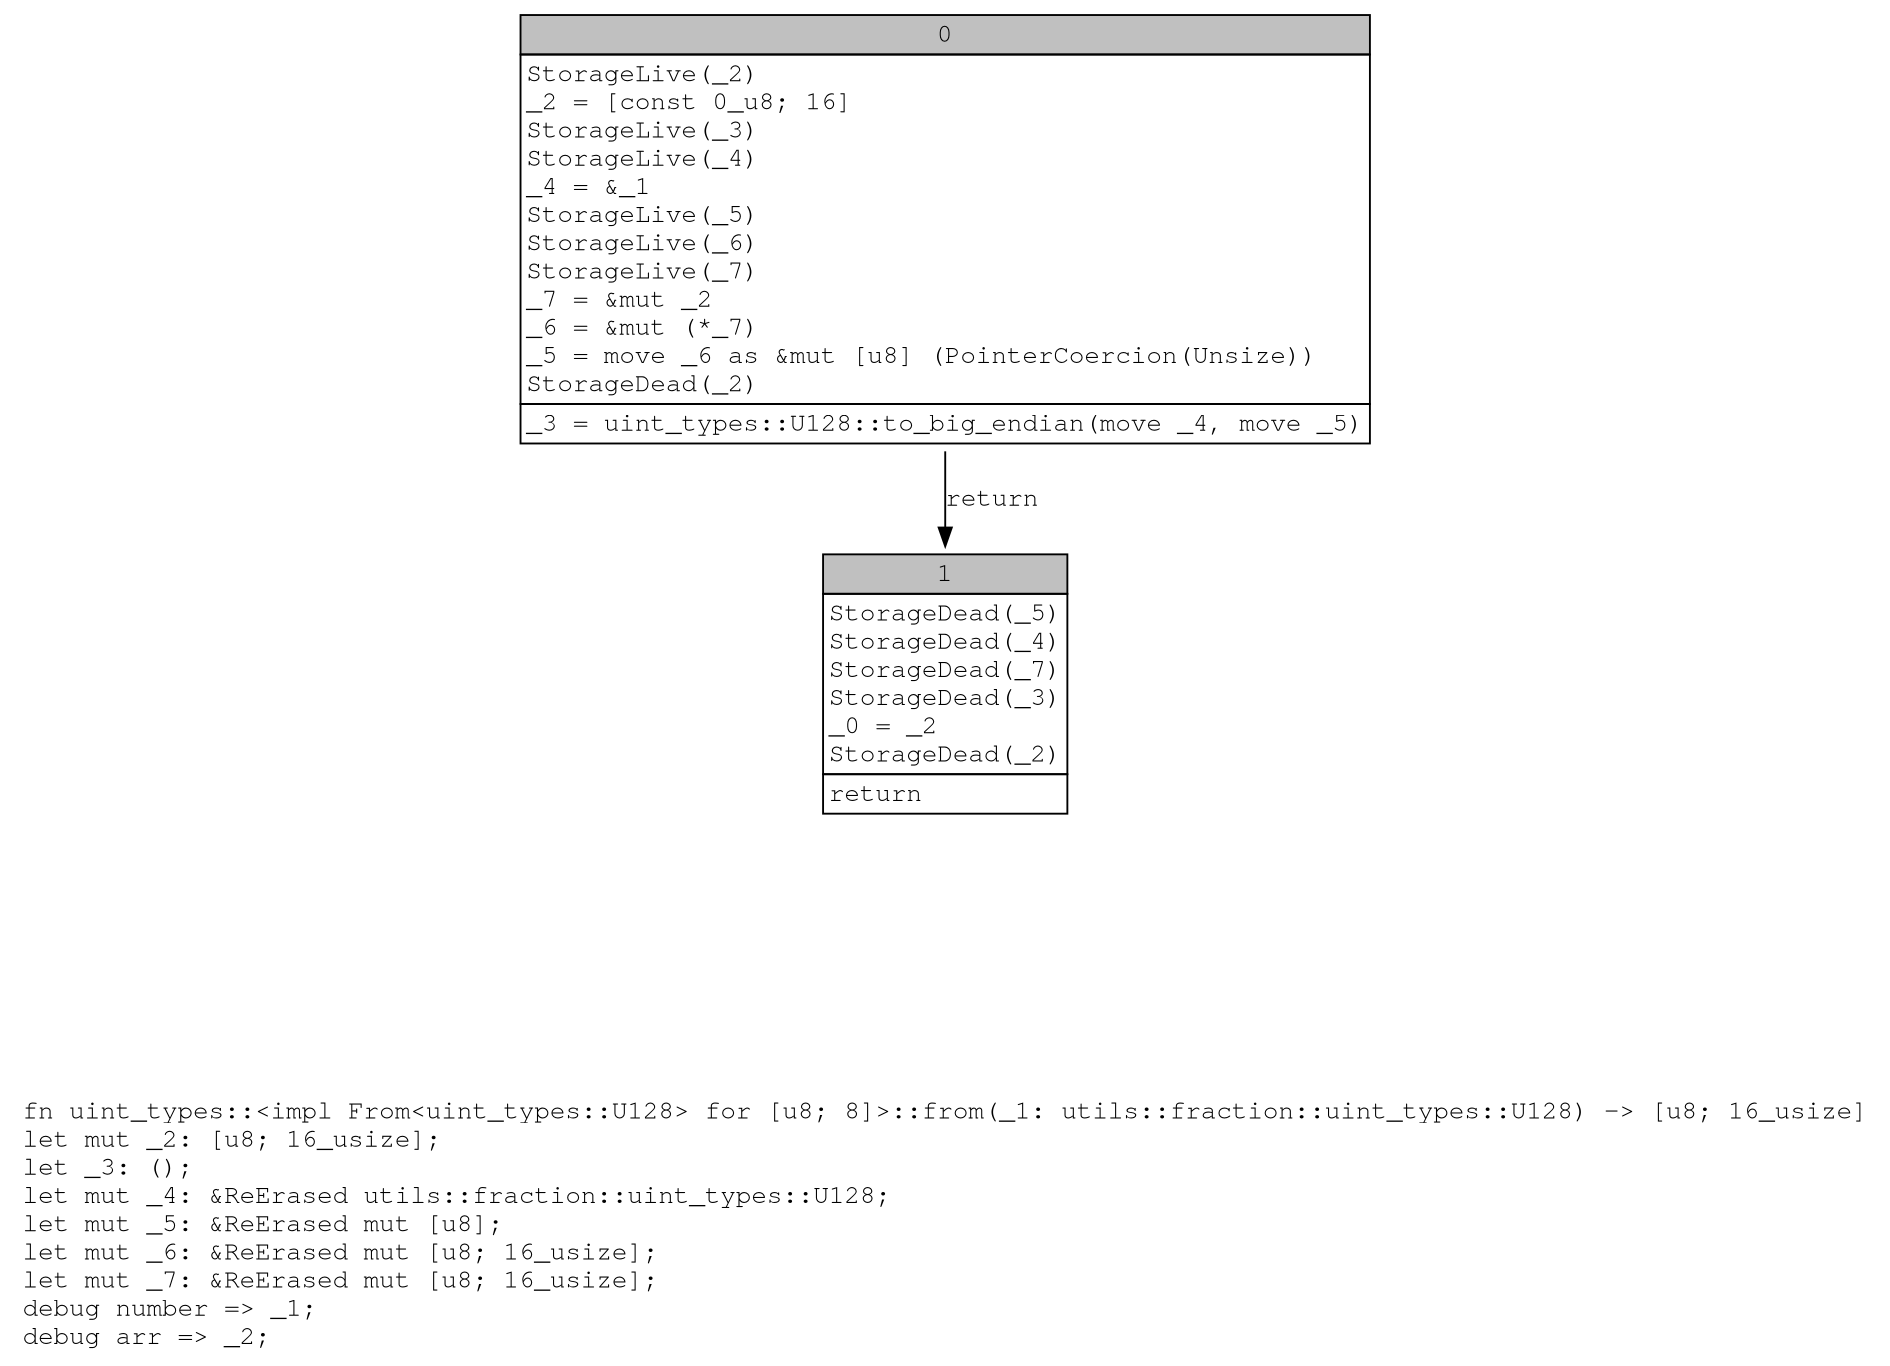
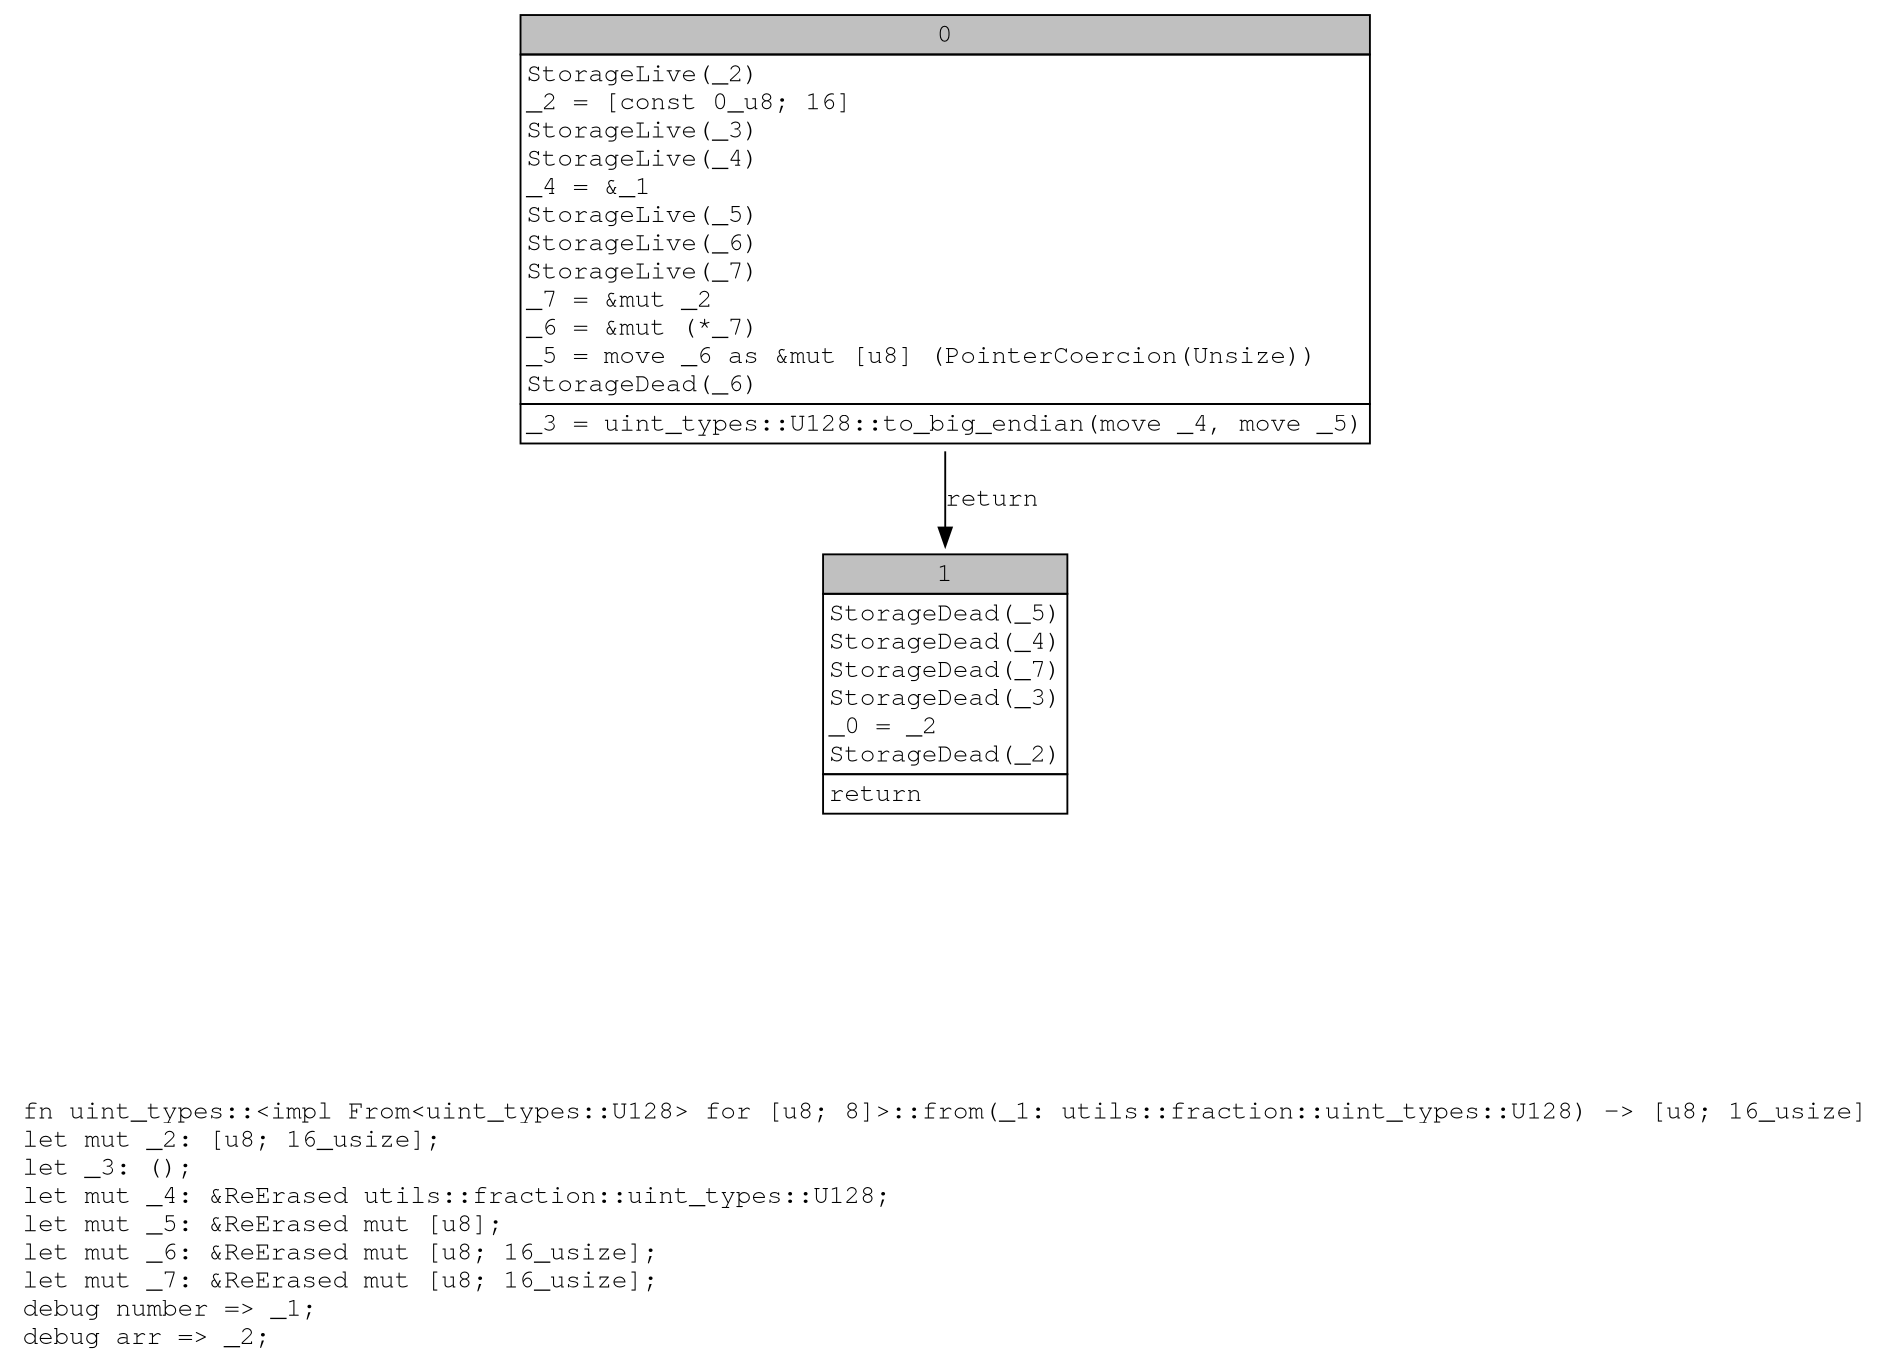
(643, 383) -> (643, 383)
